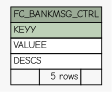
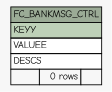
(64, 77) -> (64, 77)
